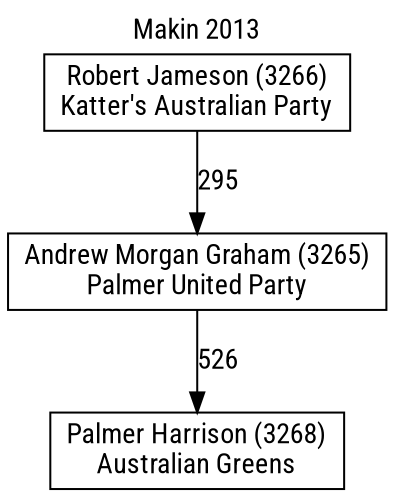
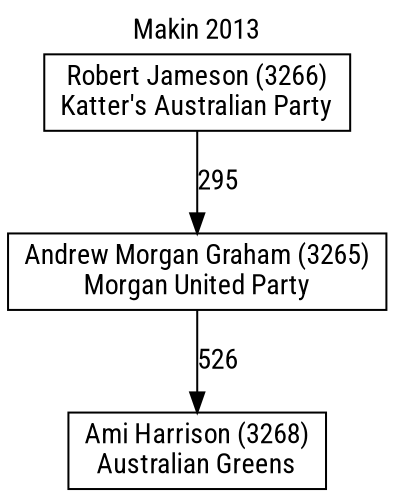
(197, 272) -> (197, 272)
(197, 451) -> (197, 451)
